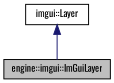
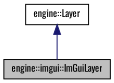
(57, 15) -> (57, 15)
